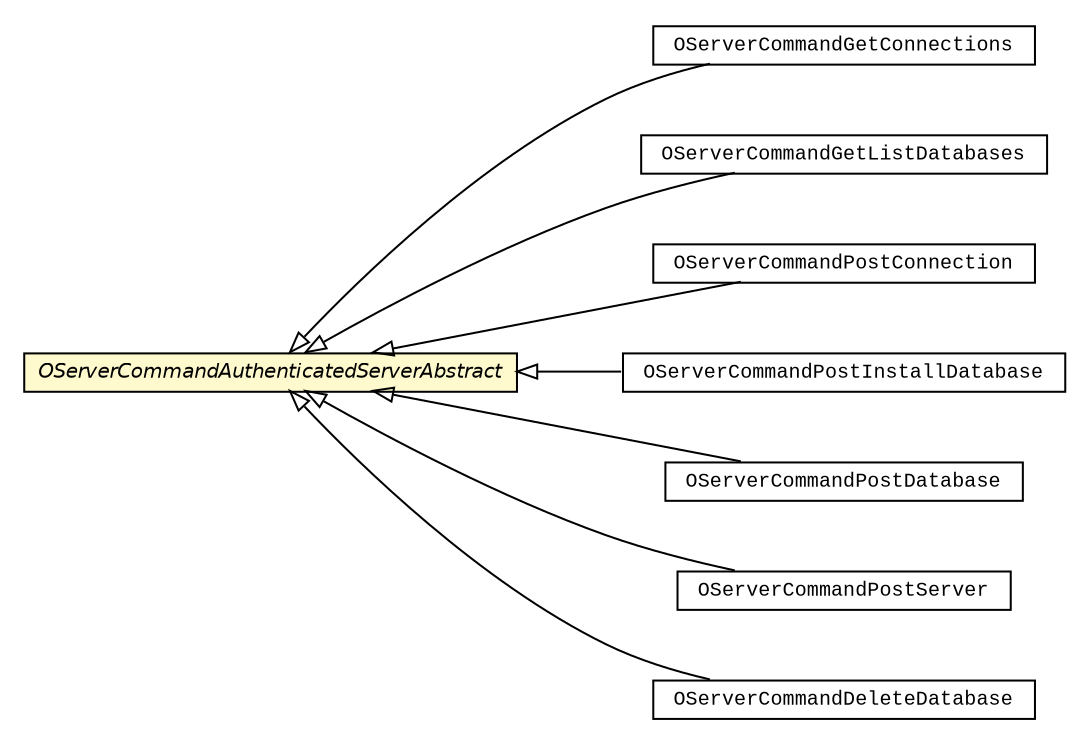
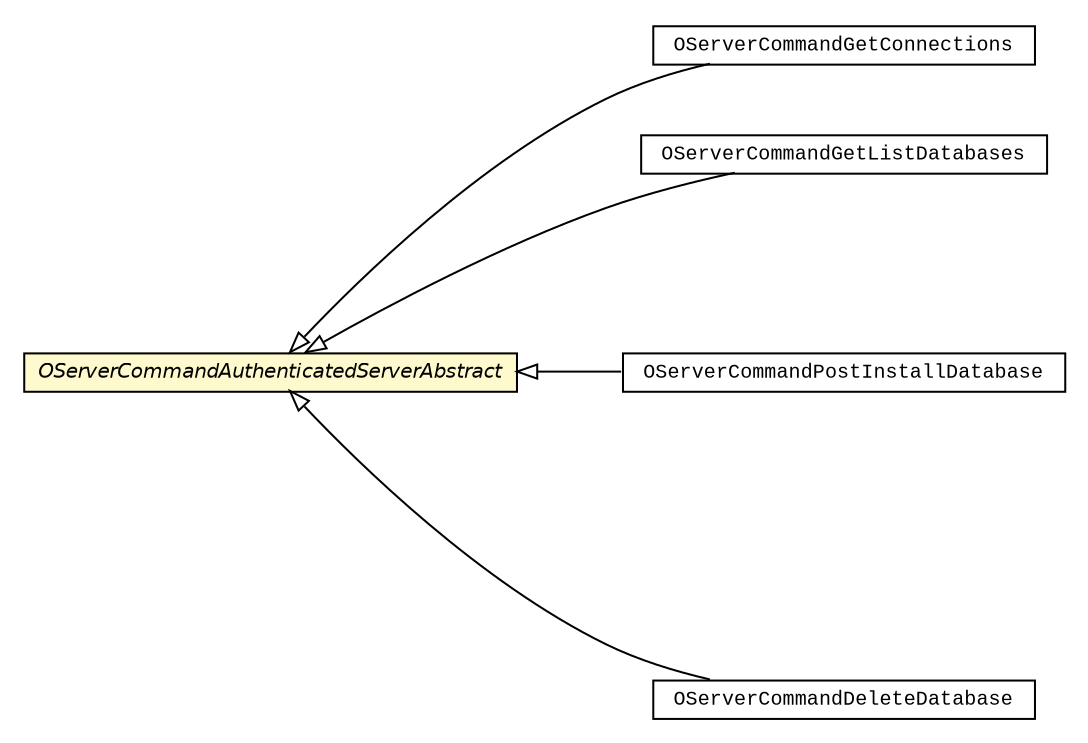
(843, 263) -> none
(843, 481) -> none
(843, 590) -> none
